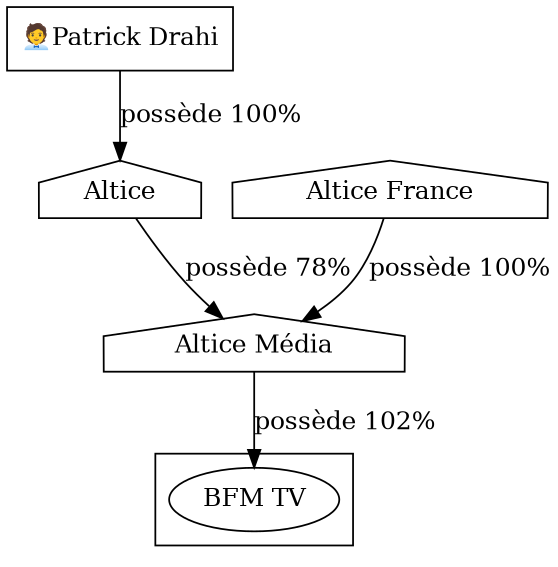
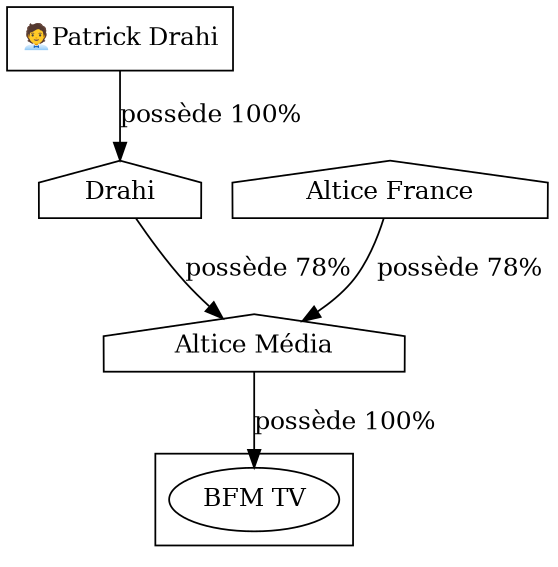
(120, 192) -> (120, 192)
(460, 269) -> (460, 269)
(345, 423) -> (345, 423)
